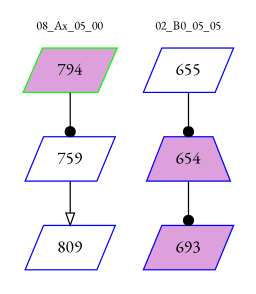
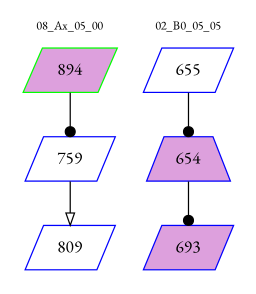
(70, 70) -> (70, 70)
